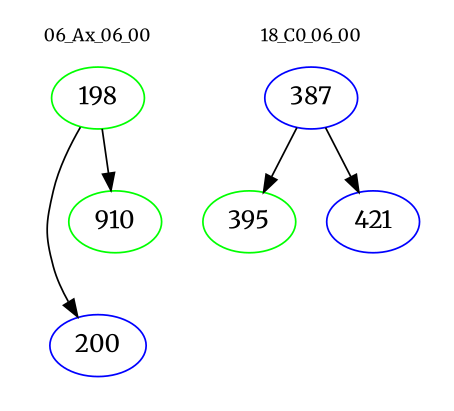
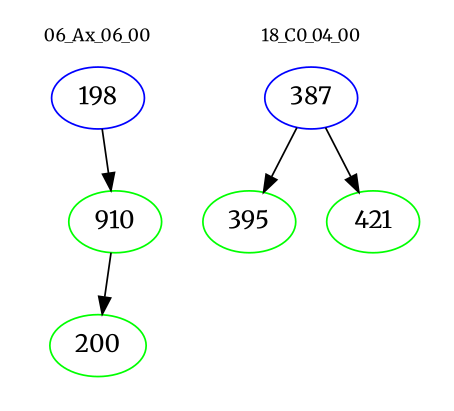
(311, 37) -> (311, 37)
(98, 98) -> (98, 98)
(49, 213) -> (108, 275)
(373, 222) -> (373, 222)
(98, 346) -> (98, 346)
